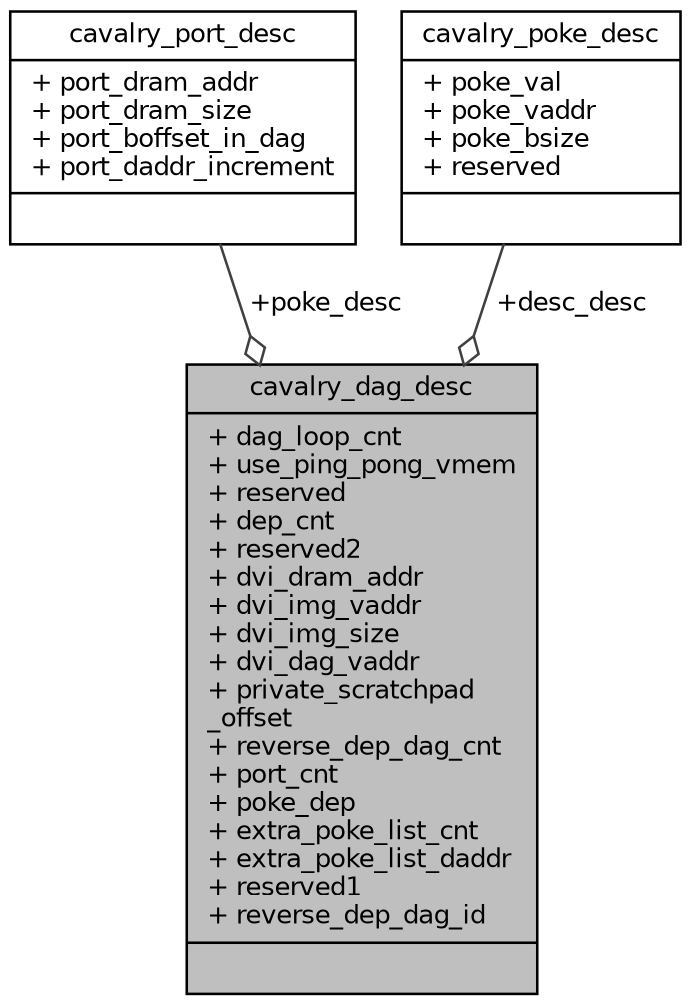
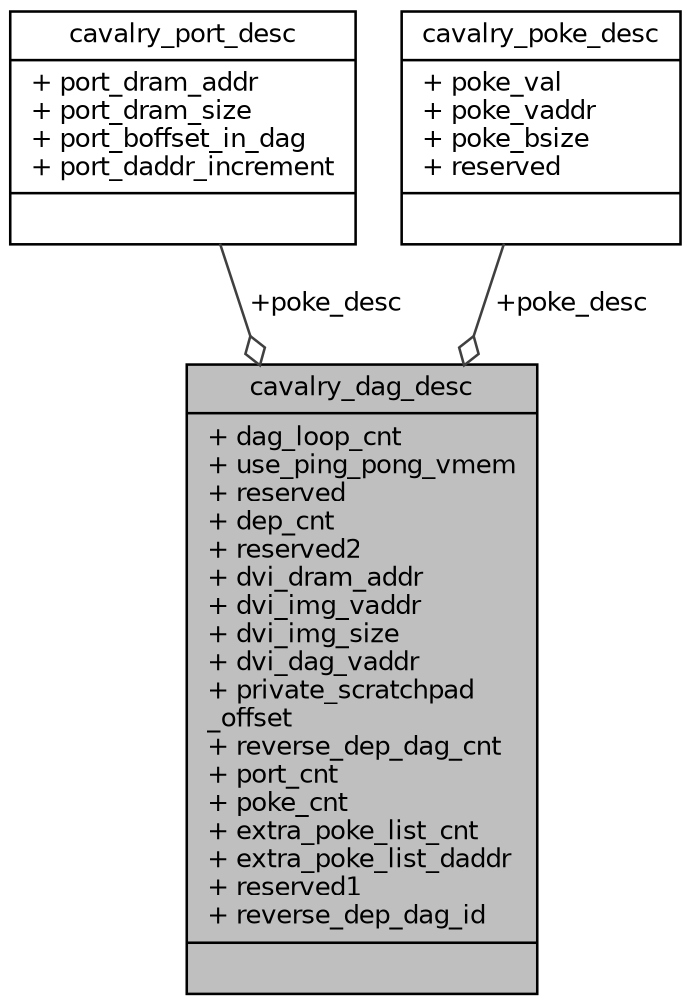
(568, 304) -> (568, 304)
(281, 803) -> (278, 803)
